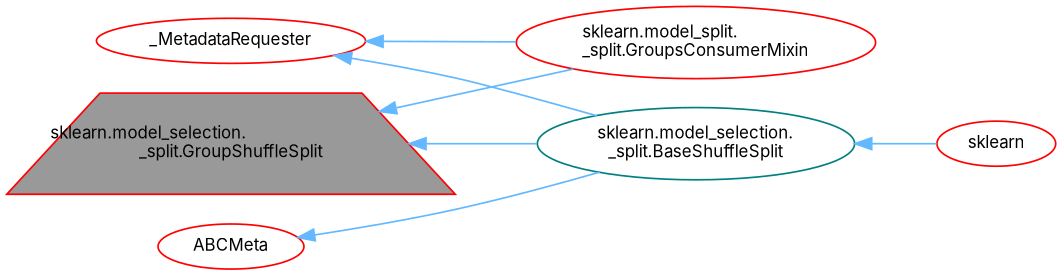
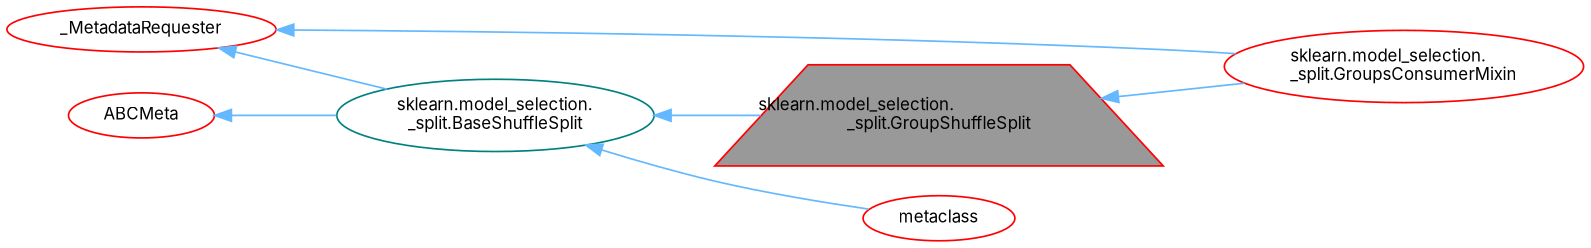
(696, 43) -> (1404, 66)
(482, 144) -> (716, 115)
(996, 144) -> (939, 218)
